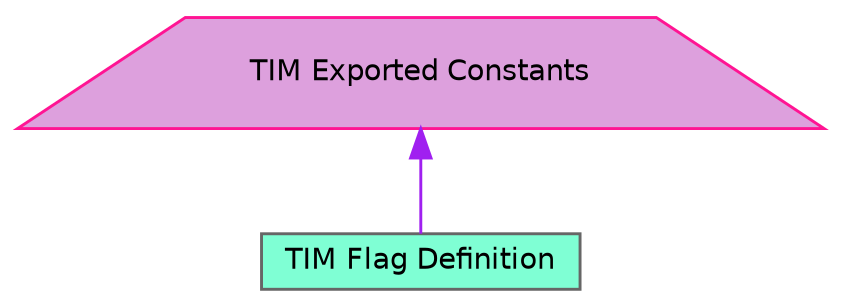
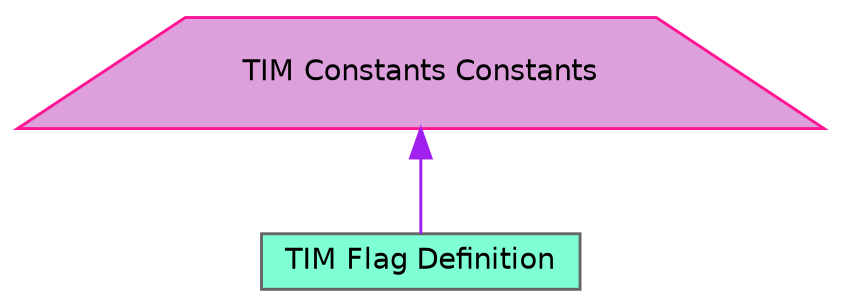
(421, 73) -> (421, 73)
